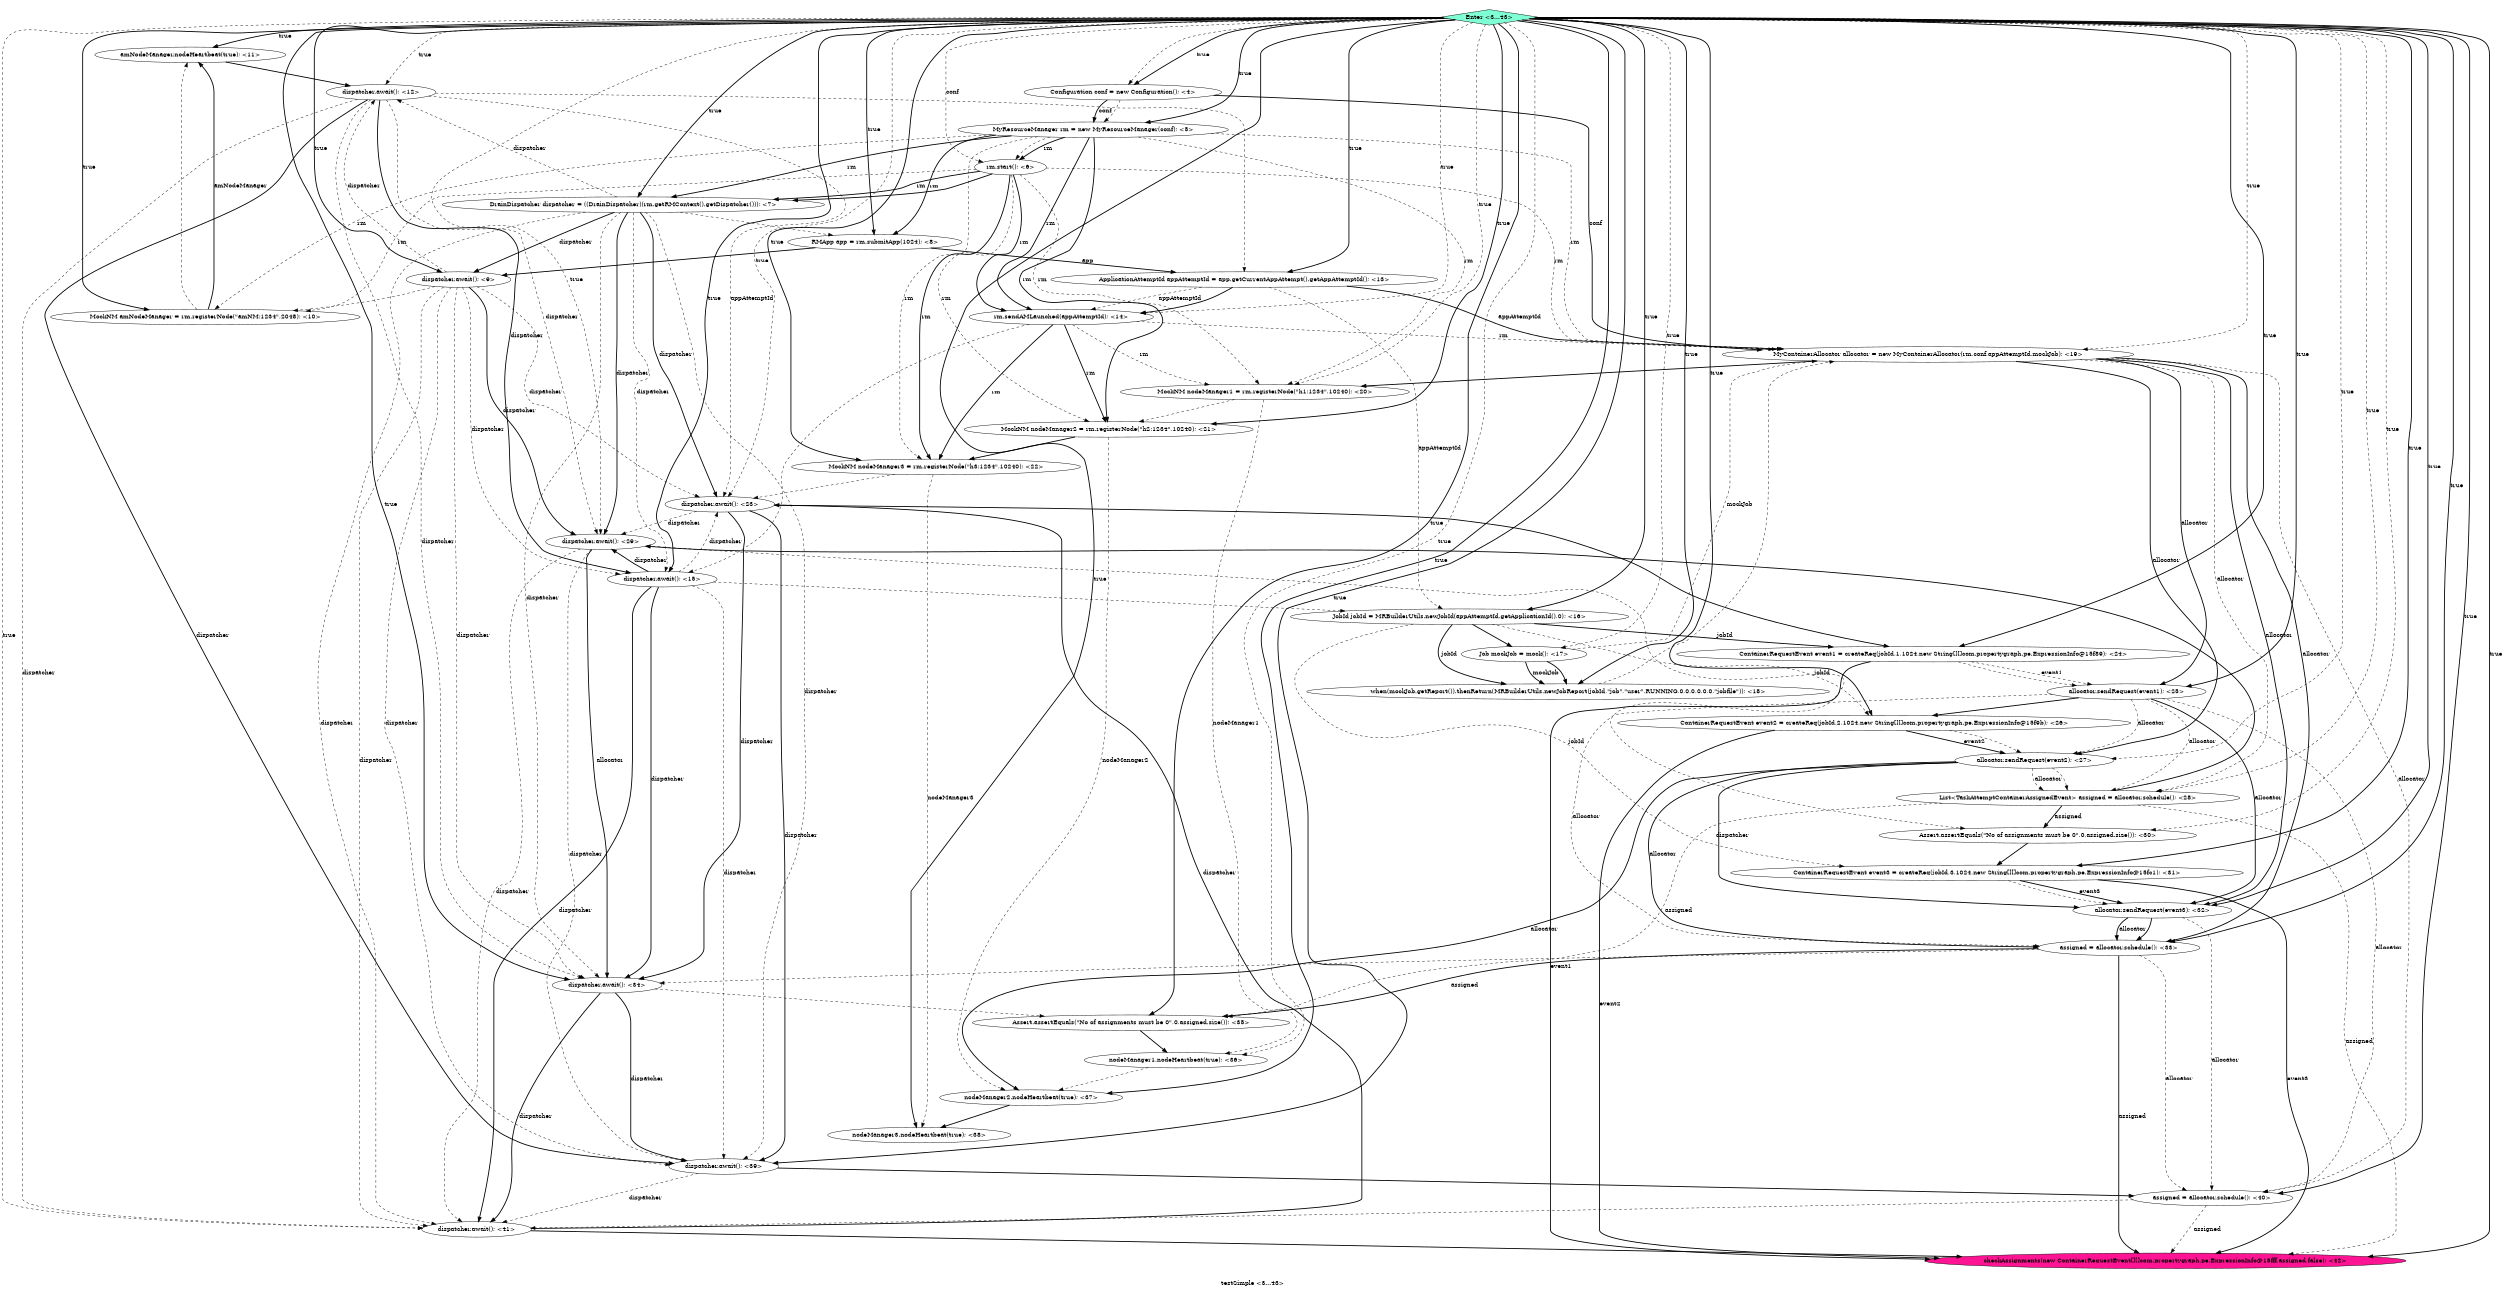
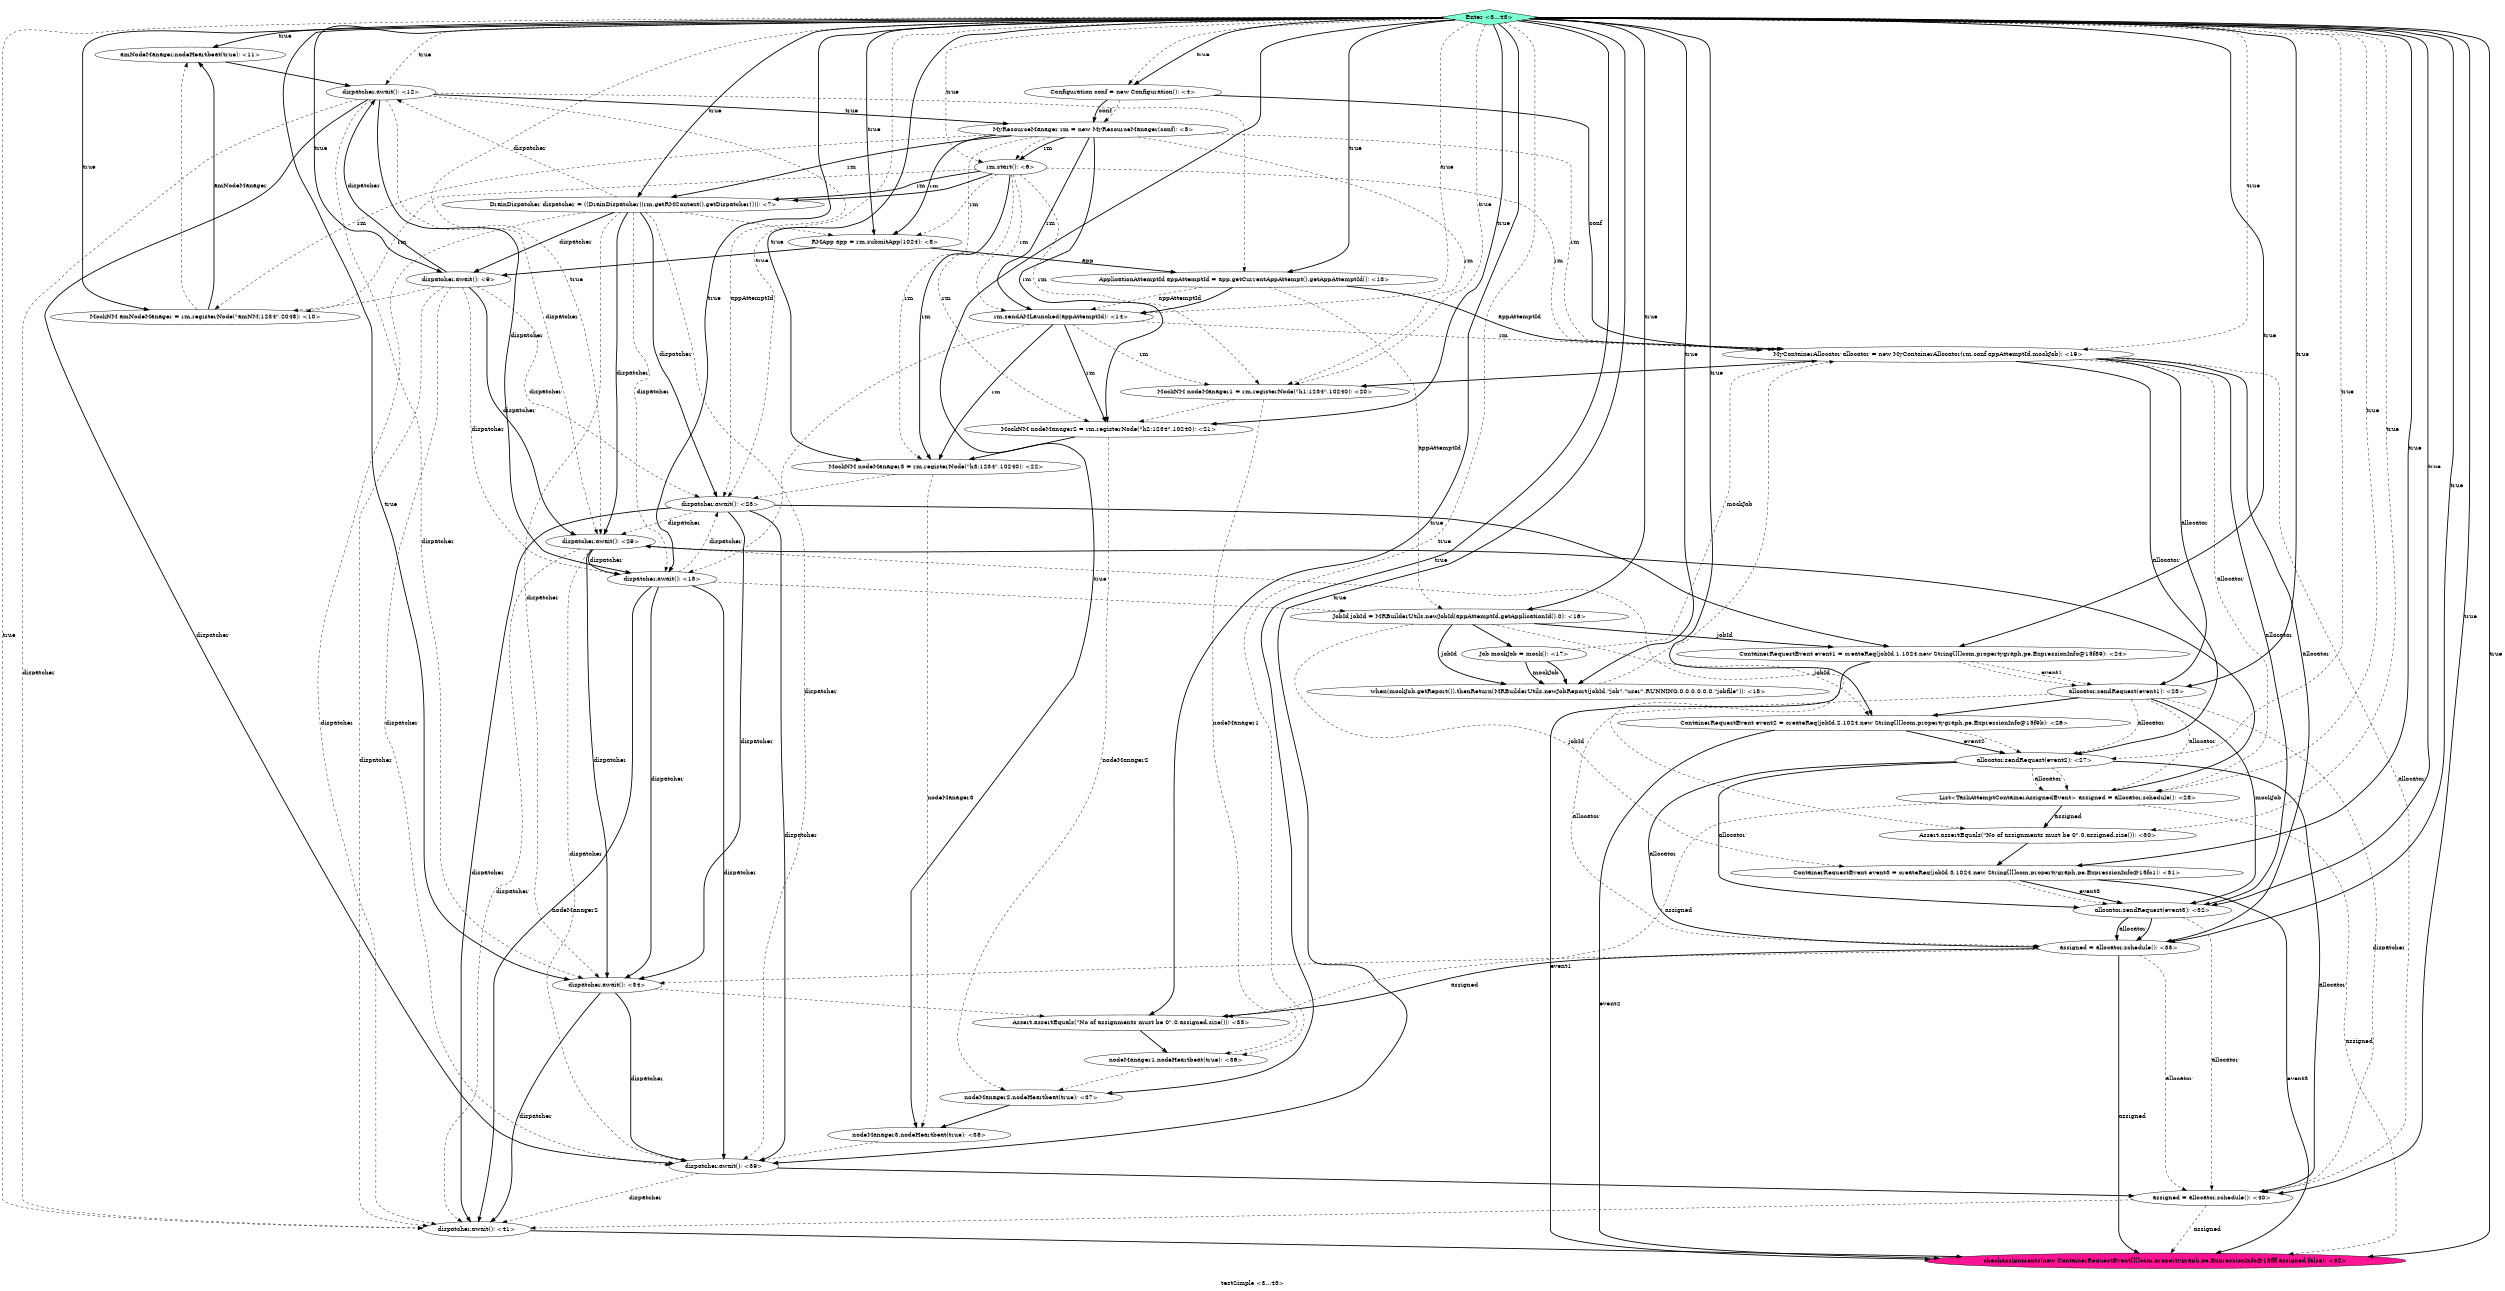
(1264, 30) -> (719, 107)
(953, 92) -> (953, 92)
(357, 205) -> (357, 205)
none -> (961, 207)
(1010, 252) -> (1010, 252)
(1670, 306) -> none
(632, 562) -> (594, 567)
(457, 661) -> none
(610, 760) -> (610, 760)
(2268, 798) -> (2268, 798)
(1732, 835) -> (1732, 835)
(724, 862) -> (724, 862)
(575, 910) -> (575, 910)
(1448, 945) -> (2317, 917)
(2389, 948) -> (2389, 948)
(1362, 1134) -> (479, 805)
none -> (821, 1151)
